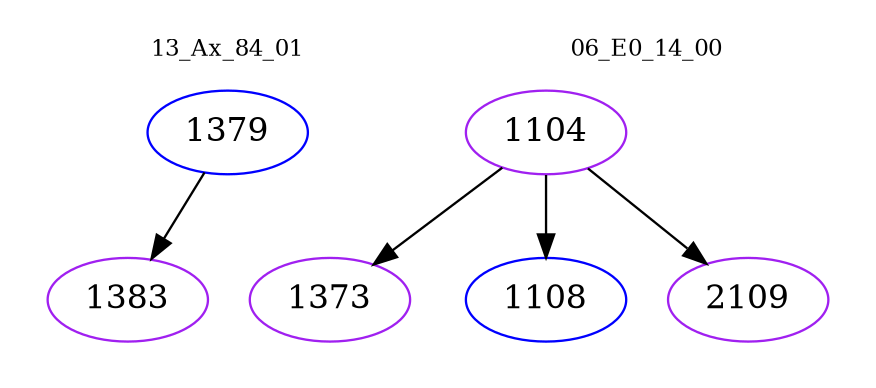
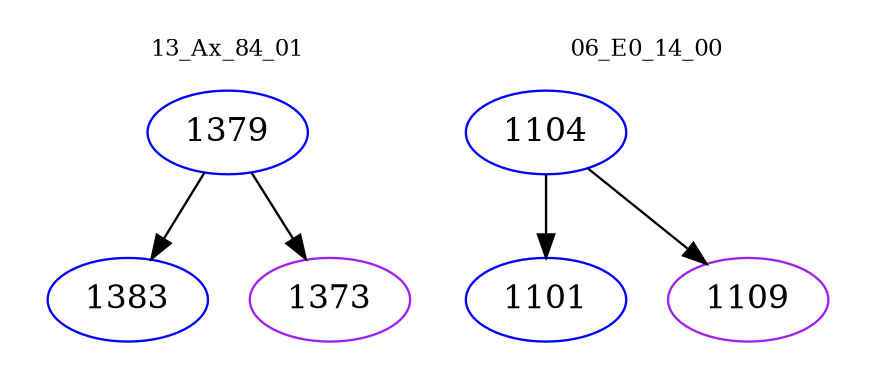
(546, 132) -> (546, 132)
(461, 199) -> (272, 206)
(128, 300) -> (128, 300)
(546, 300) -> (546, 300)
(748, 300) -> (748, 300)
